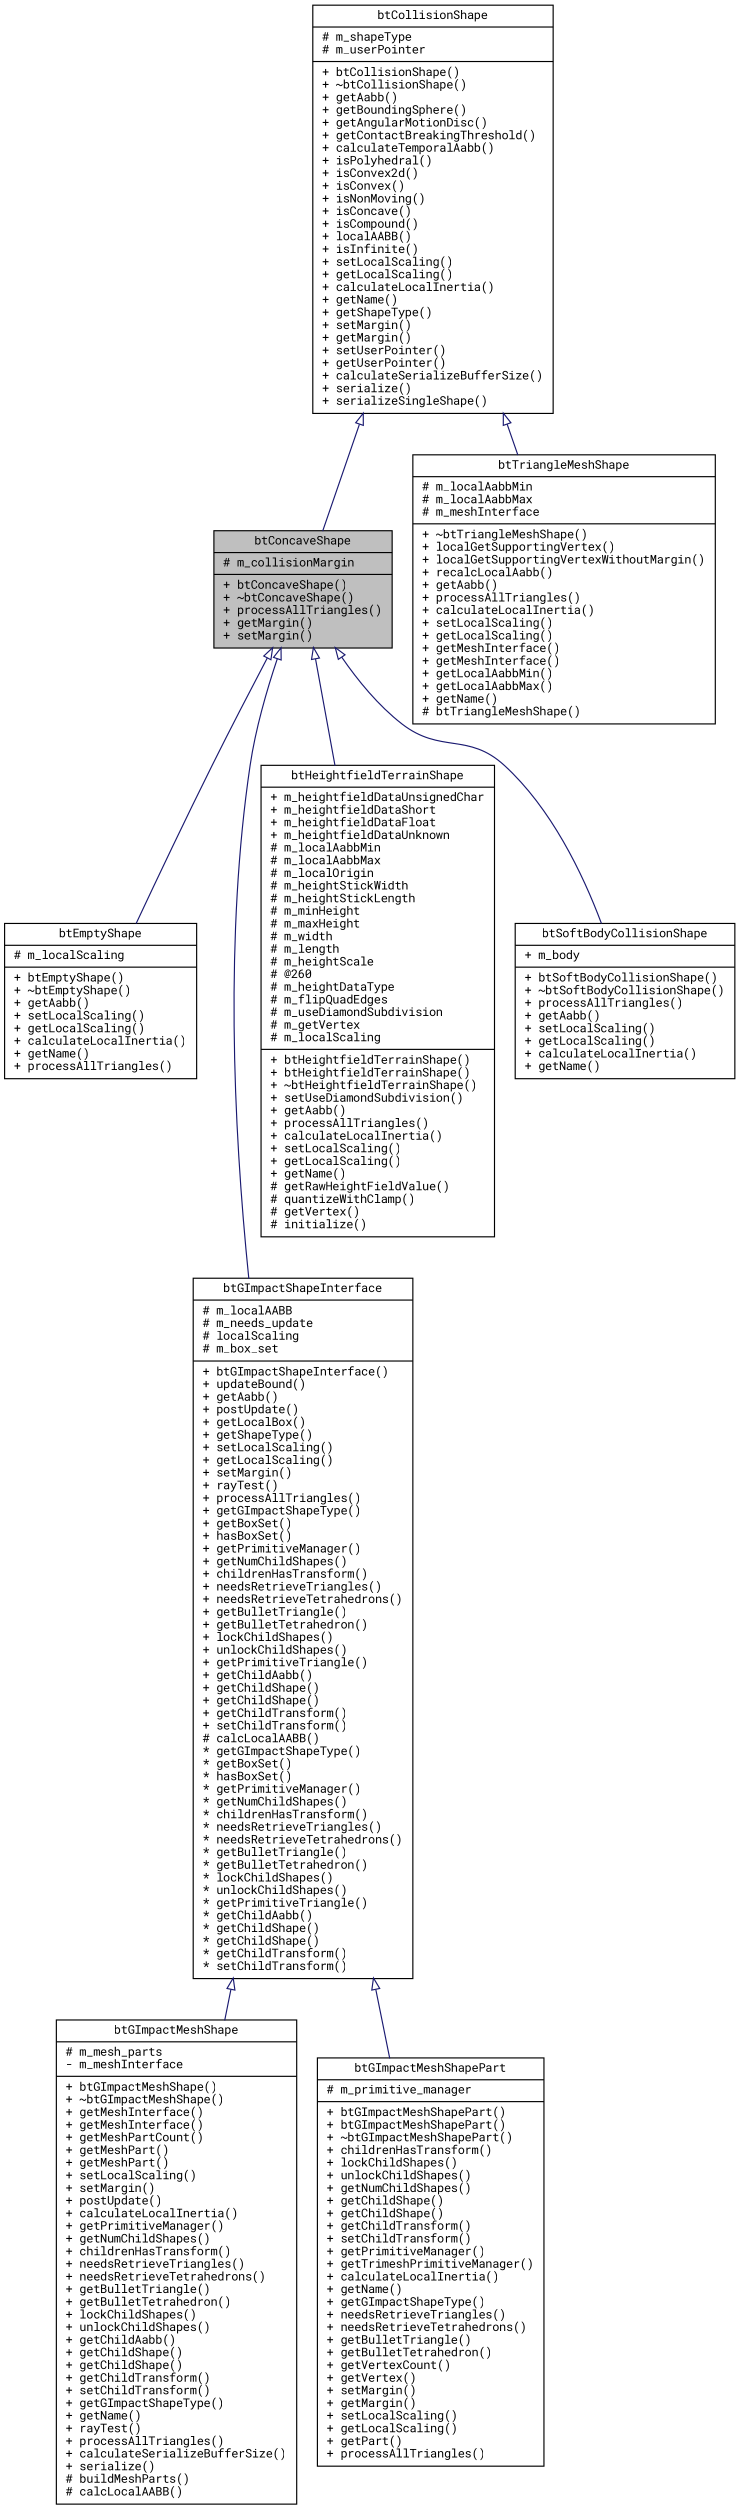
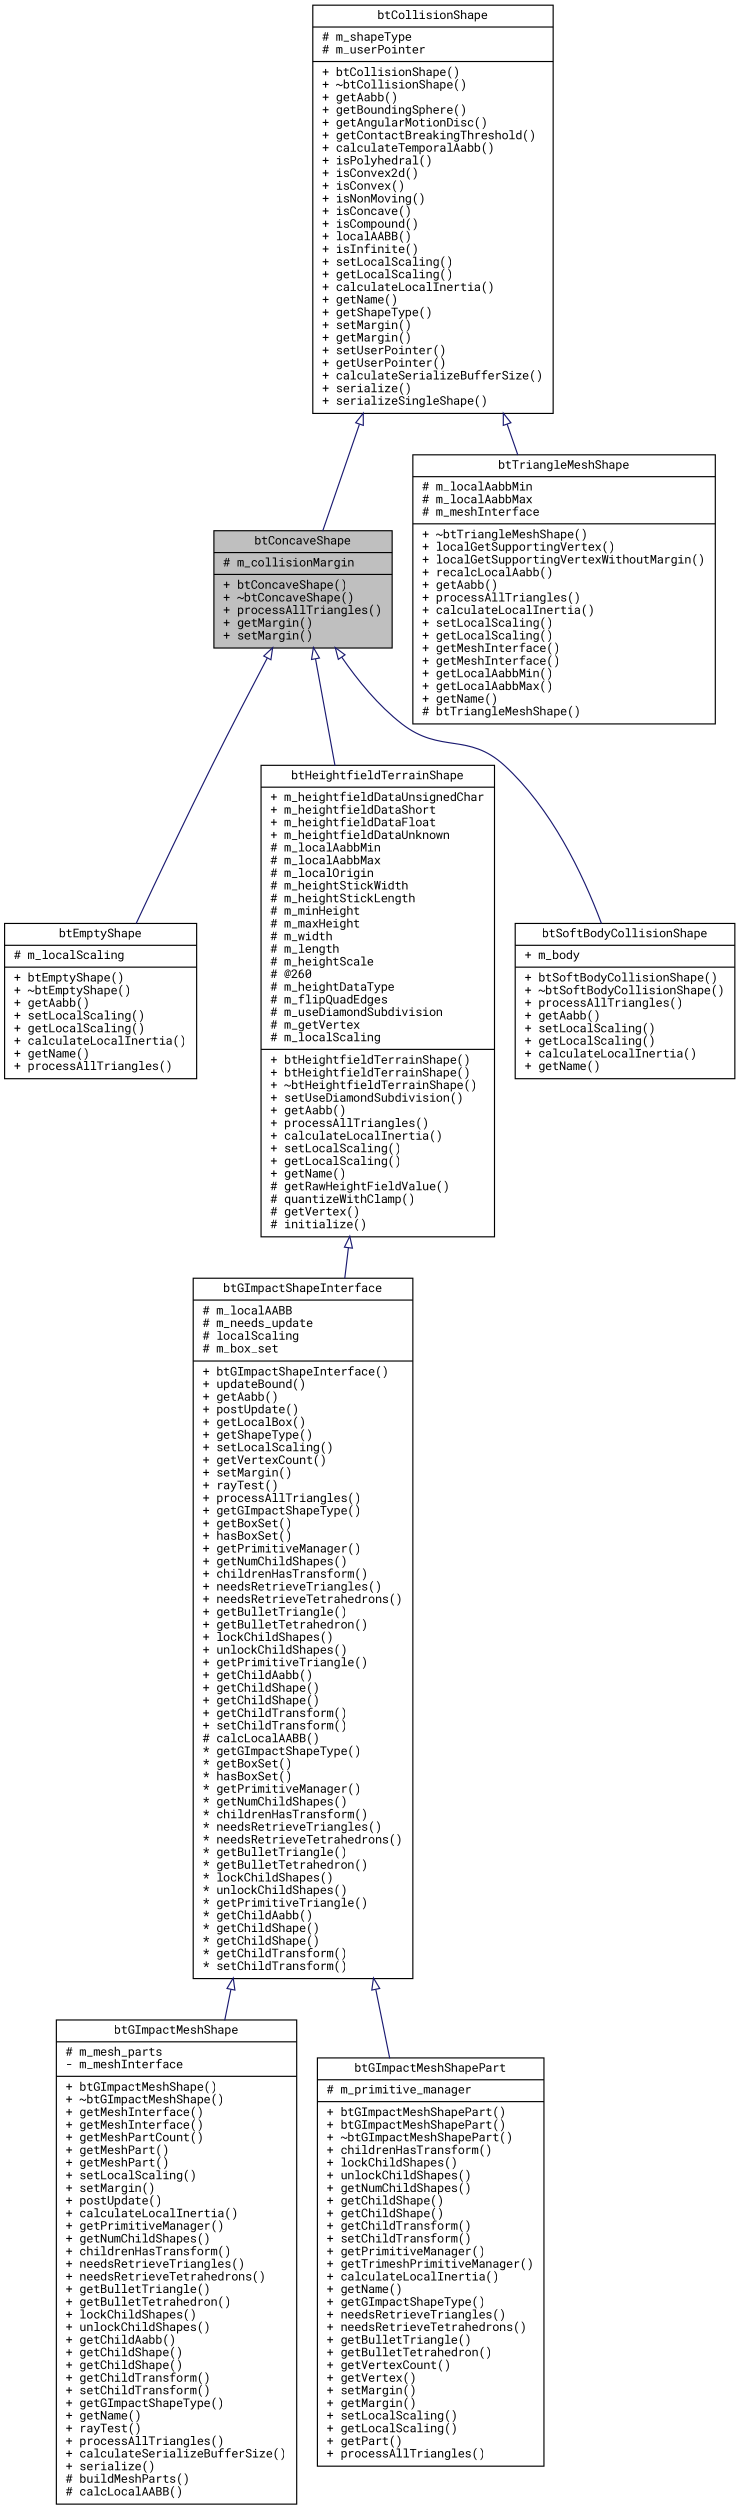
(235, 967) -> (347, 1263)
(269, 1460) -> (265, 1460)
